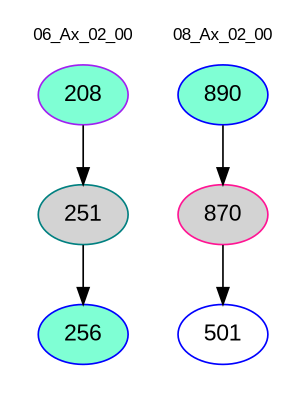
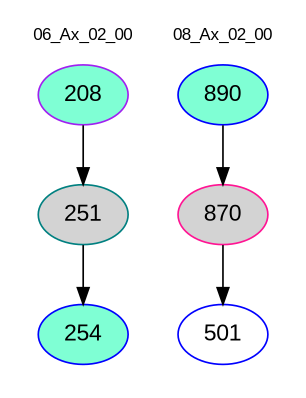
(83, 334) -> (83, 334)
